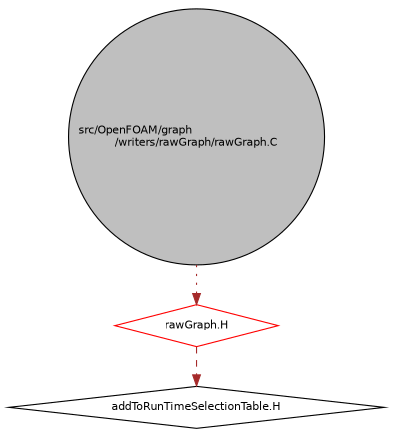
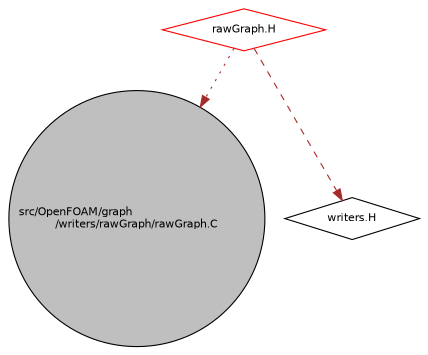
(197, 279) -> (220, 73)
(197, 407) -> (352, 219)
